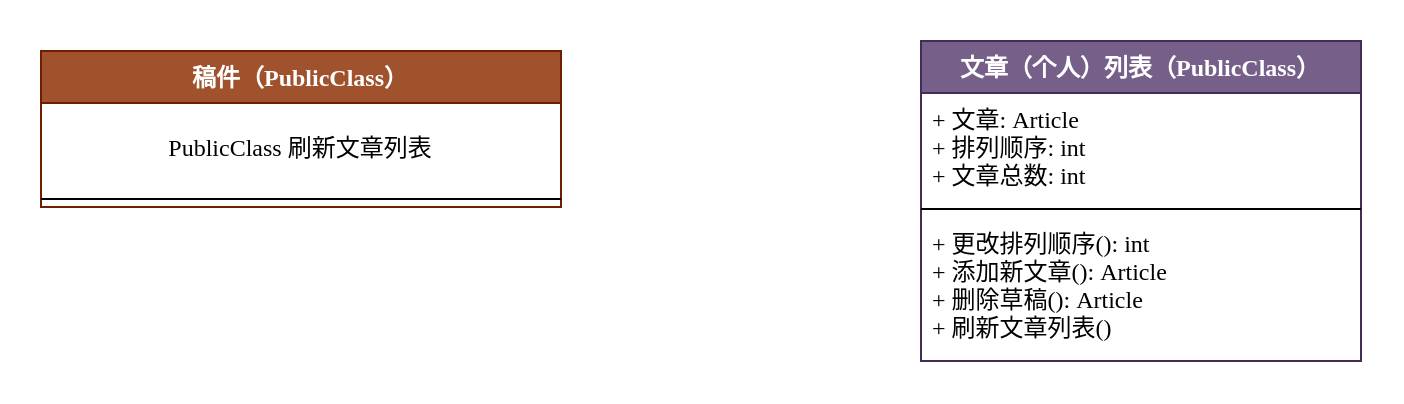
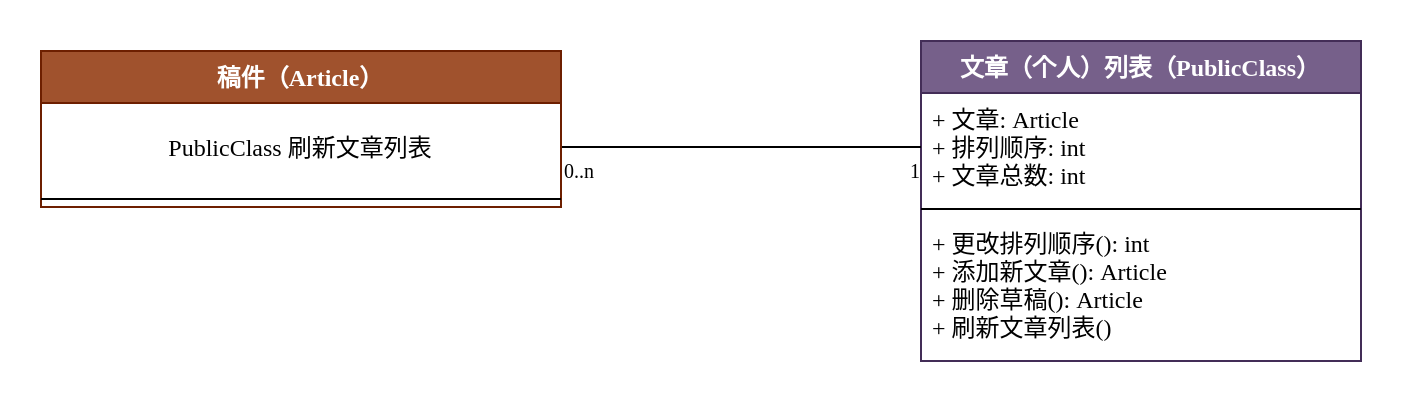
(300, 78) -> (300, 78)
none -> (741, 147)
